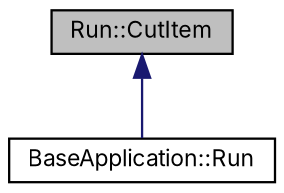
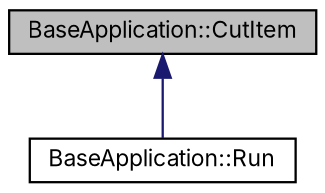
(142, 32) -> (163, 32)
